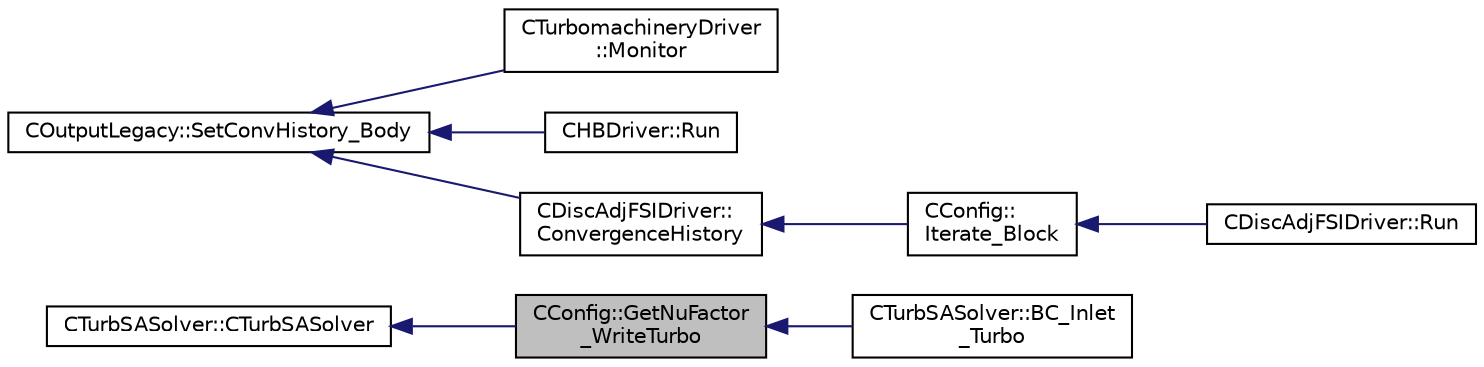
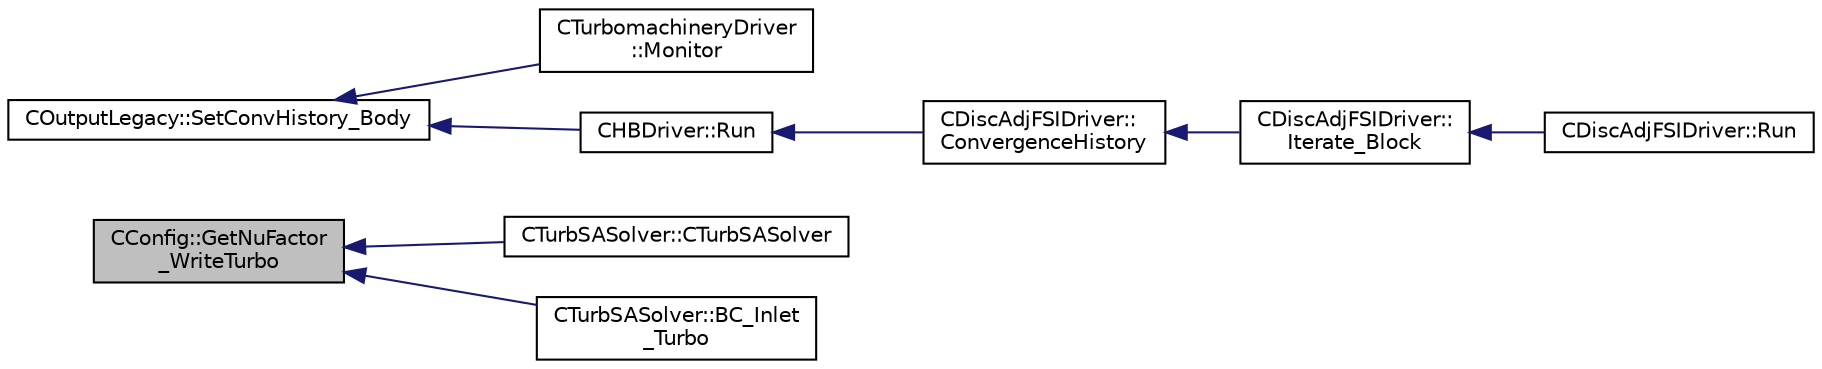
(426, 177) -> (859, 132)
(992, 224) -> (1355, 132)
(464, 326) -> (435, 244)
